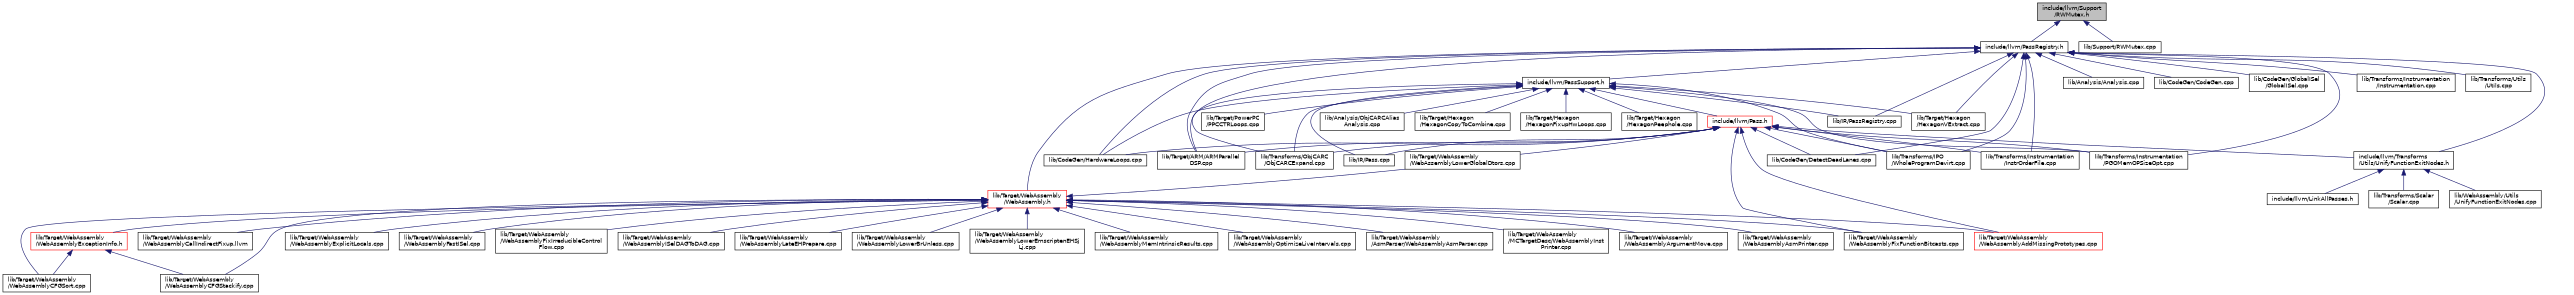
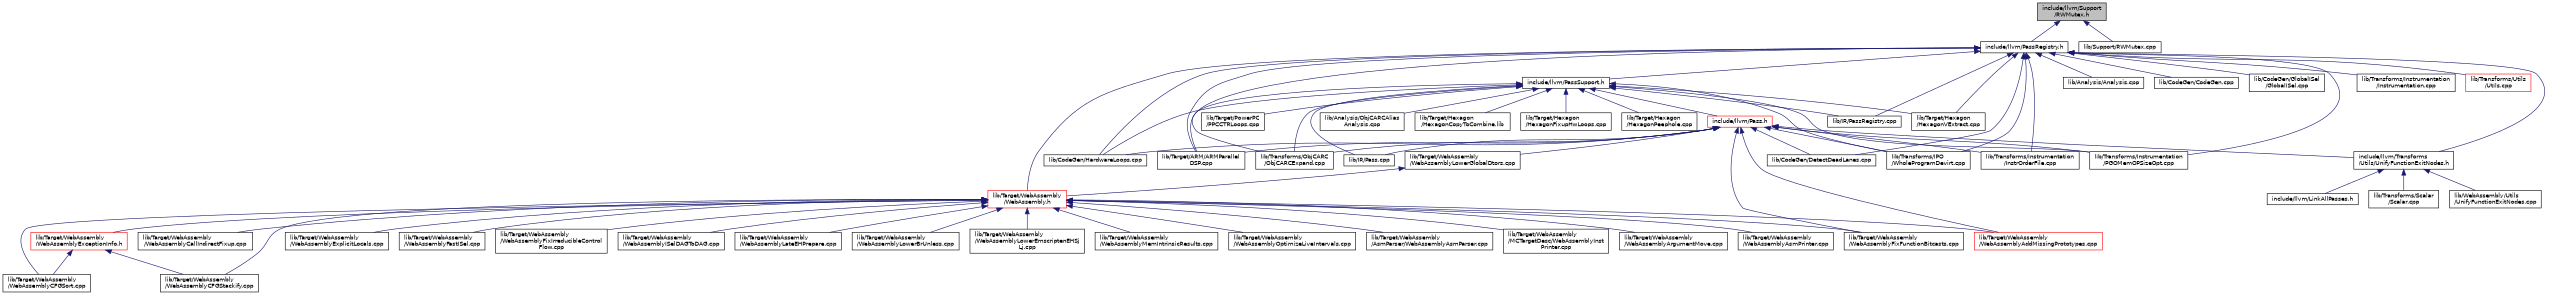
(2498, 83) -> (2498, 83)
(1463, 122) -> (1463, 122)
(1239, 184) -> (1233, 184)
(195, 241) -> (195, 241)
